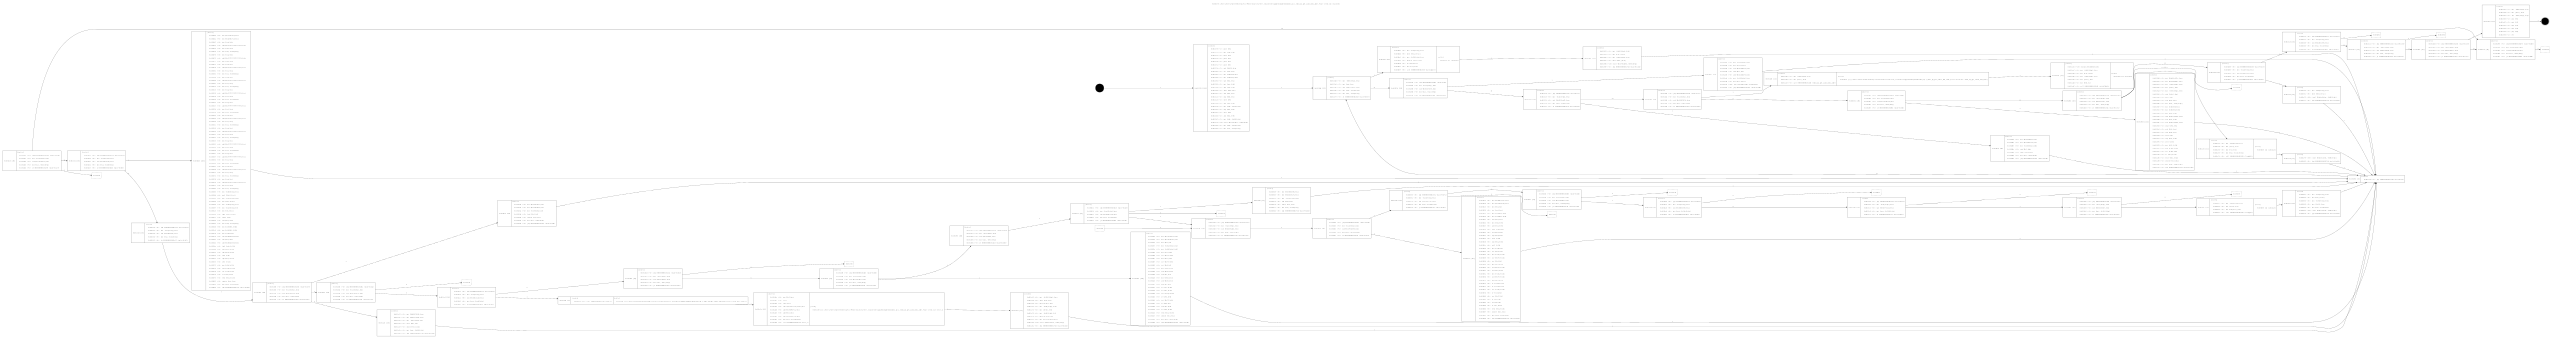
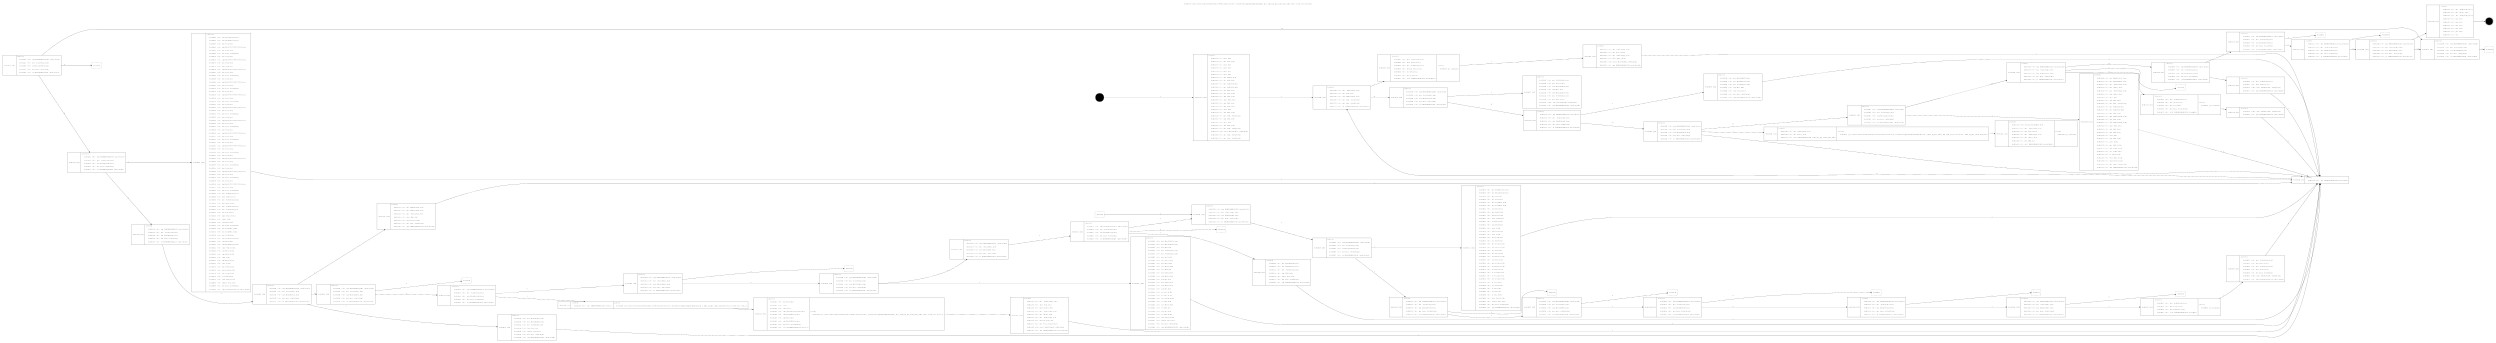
(2108, 60) -> (2001, 168)
